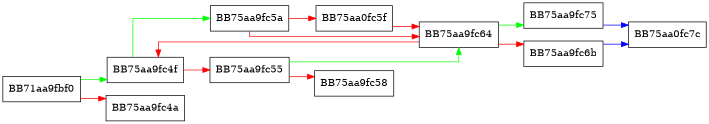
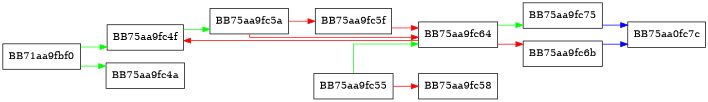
(354, 18) -> (353, 21)
(193, 70) -> none
(90, 99) -> (90, 66)
